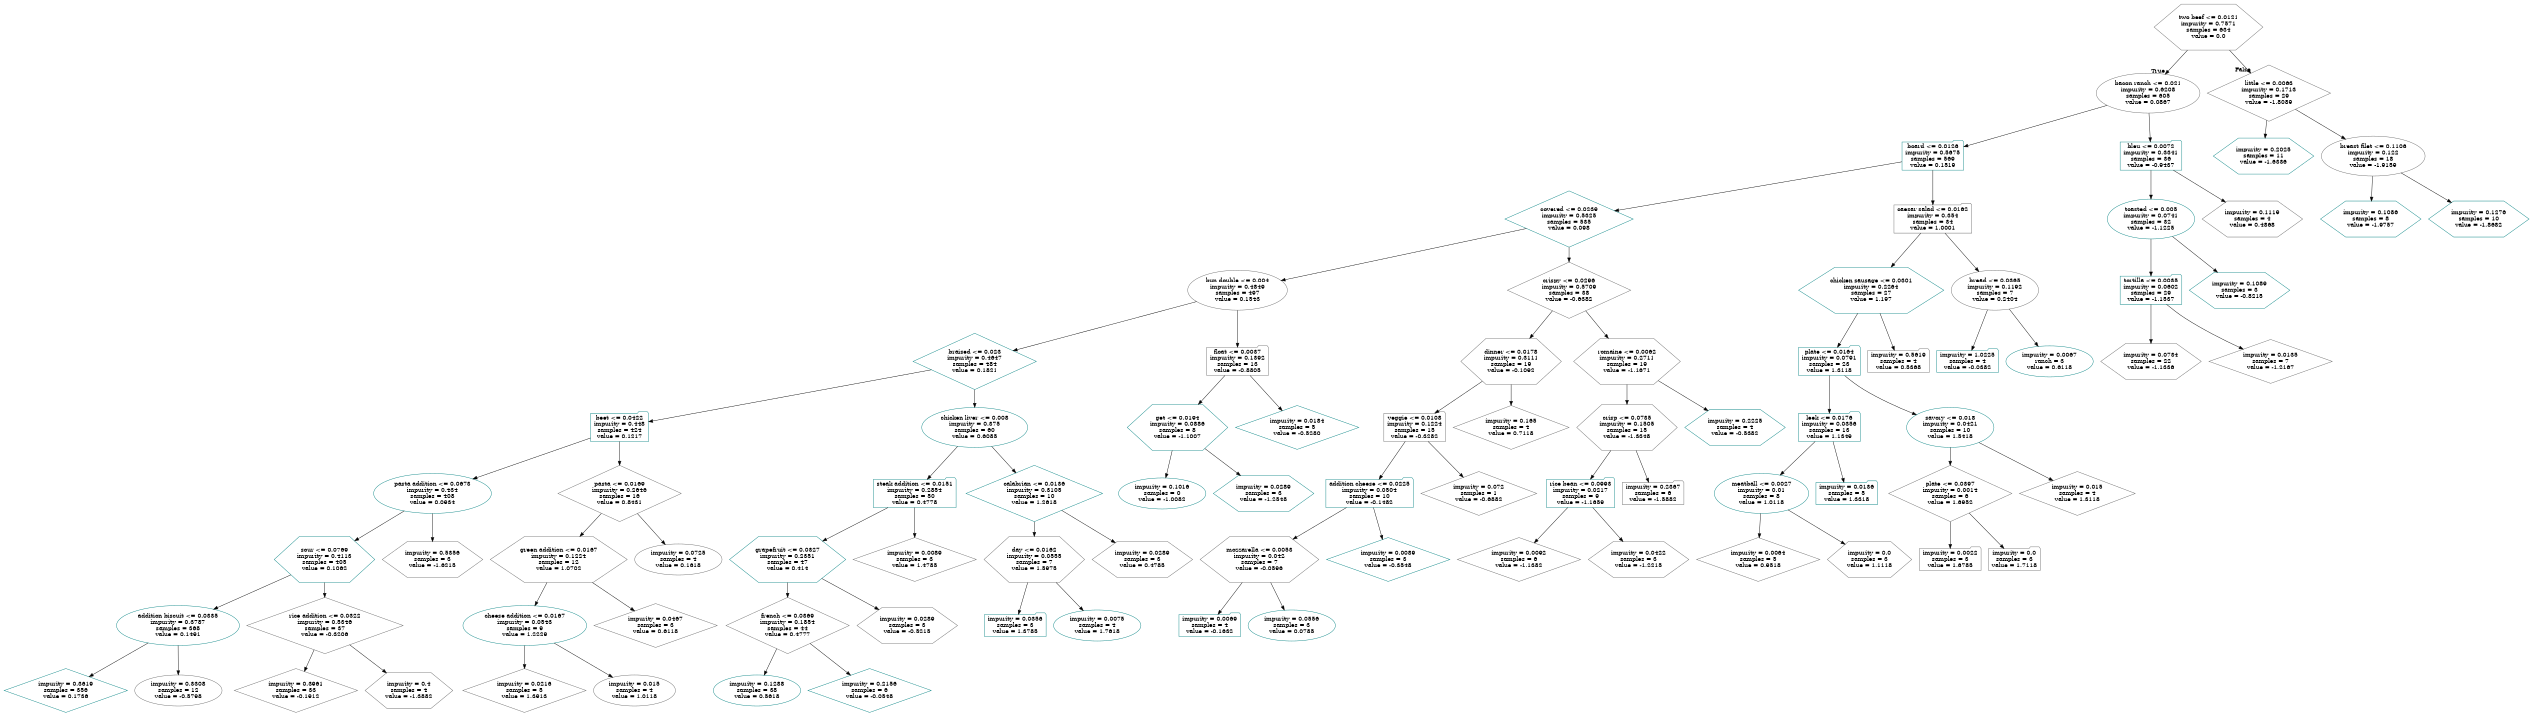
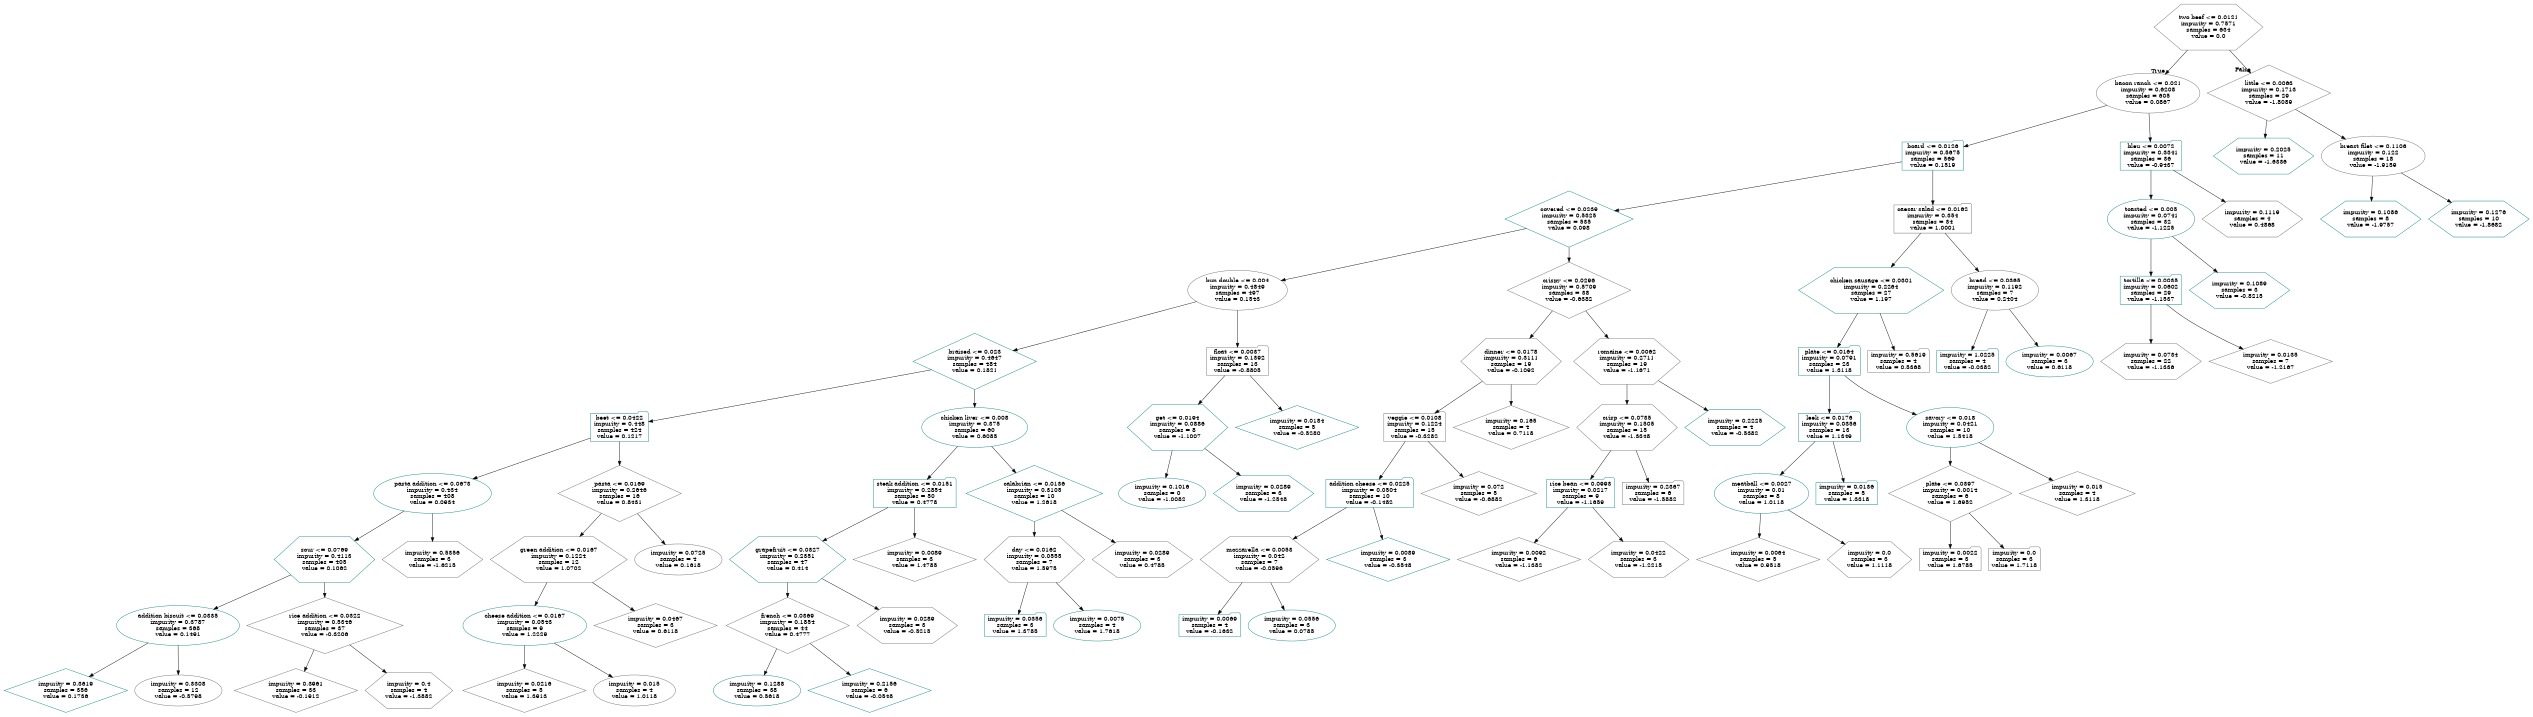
(2050, 361) -> (2050, 361)
(1479, 493) -> (1479, 493)
